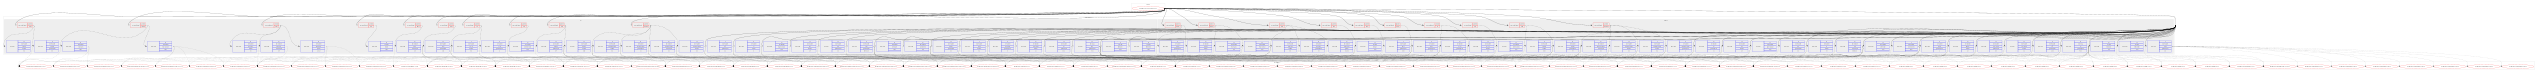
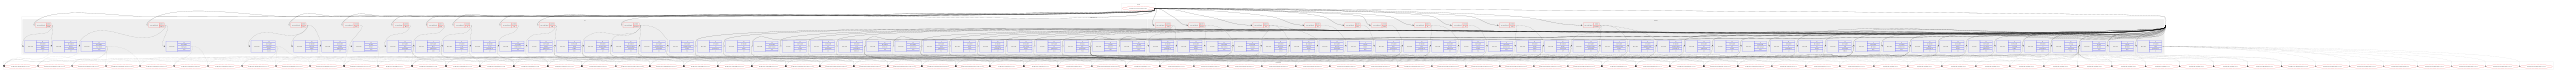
none -> (1924, 67)
